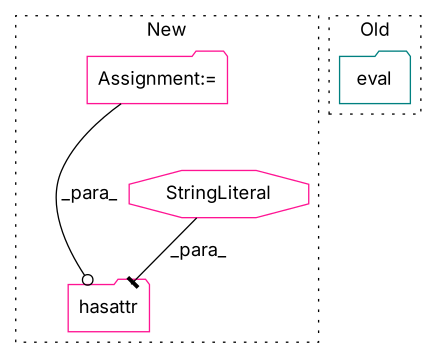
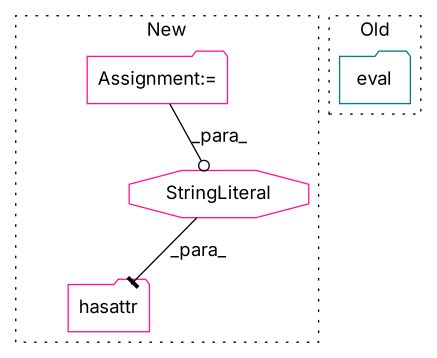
(58, 181) -> (185, 132)
